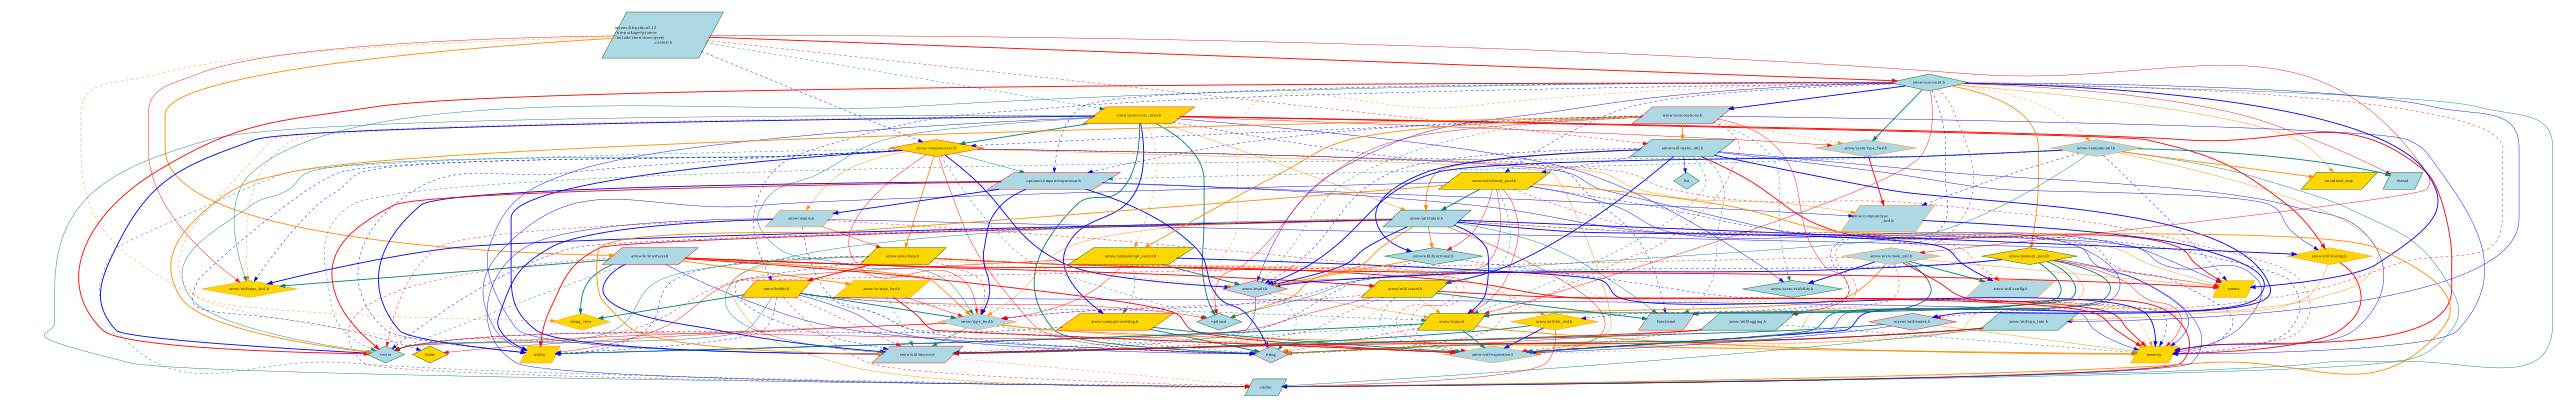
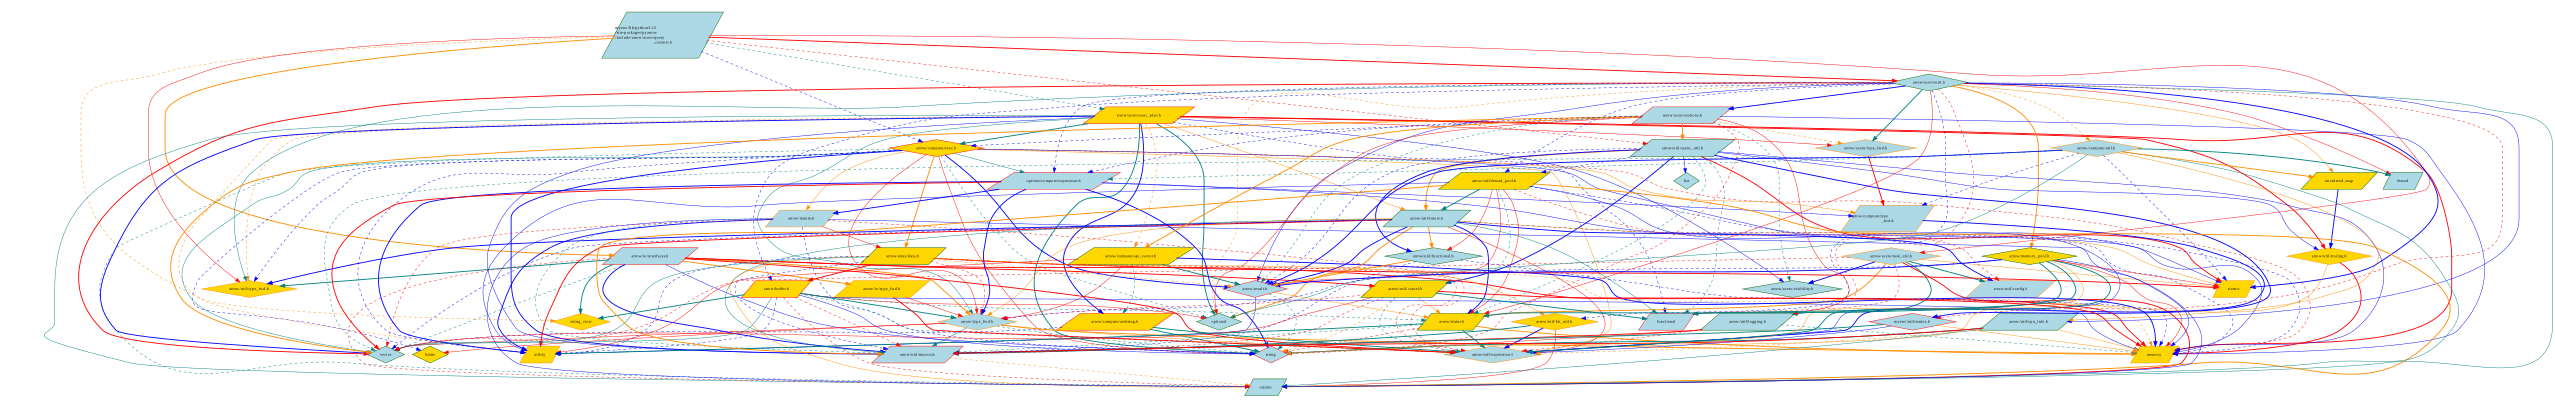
(1980, 241) -> (2335, 212)
(899, 320) -> (547, 328)
none -> (2096, 339)
